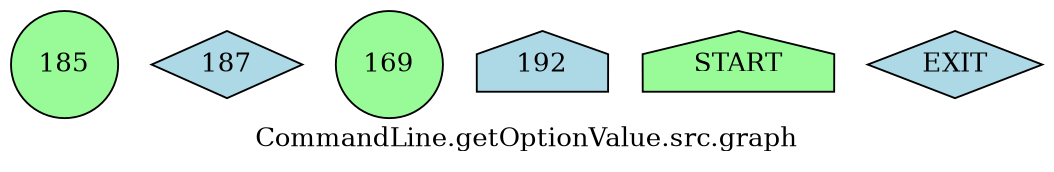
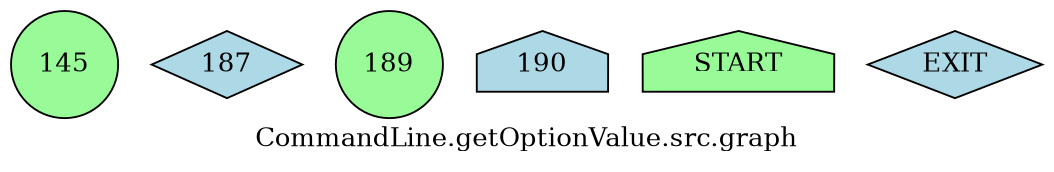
(65, 65) -> (65, 65)
(389, 65) -> (389, 65)
(542, 65) -> (542, 65)
